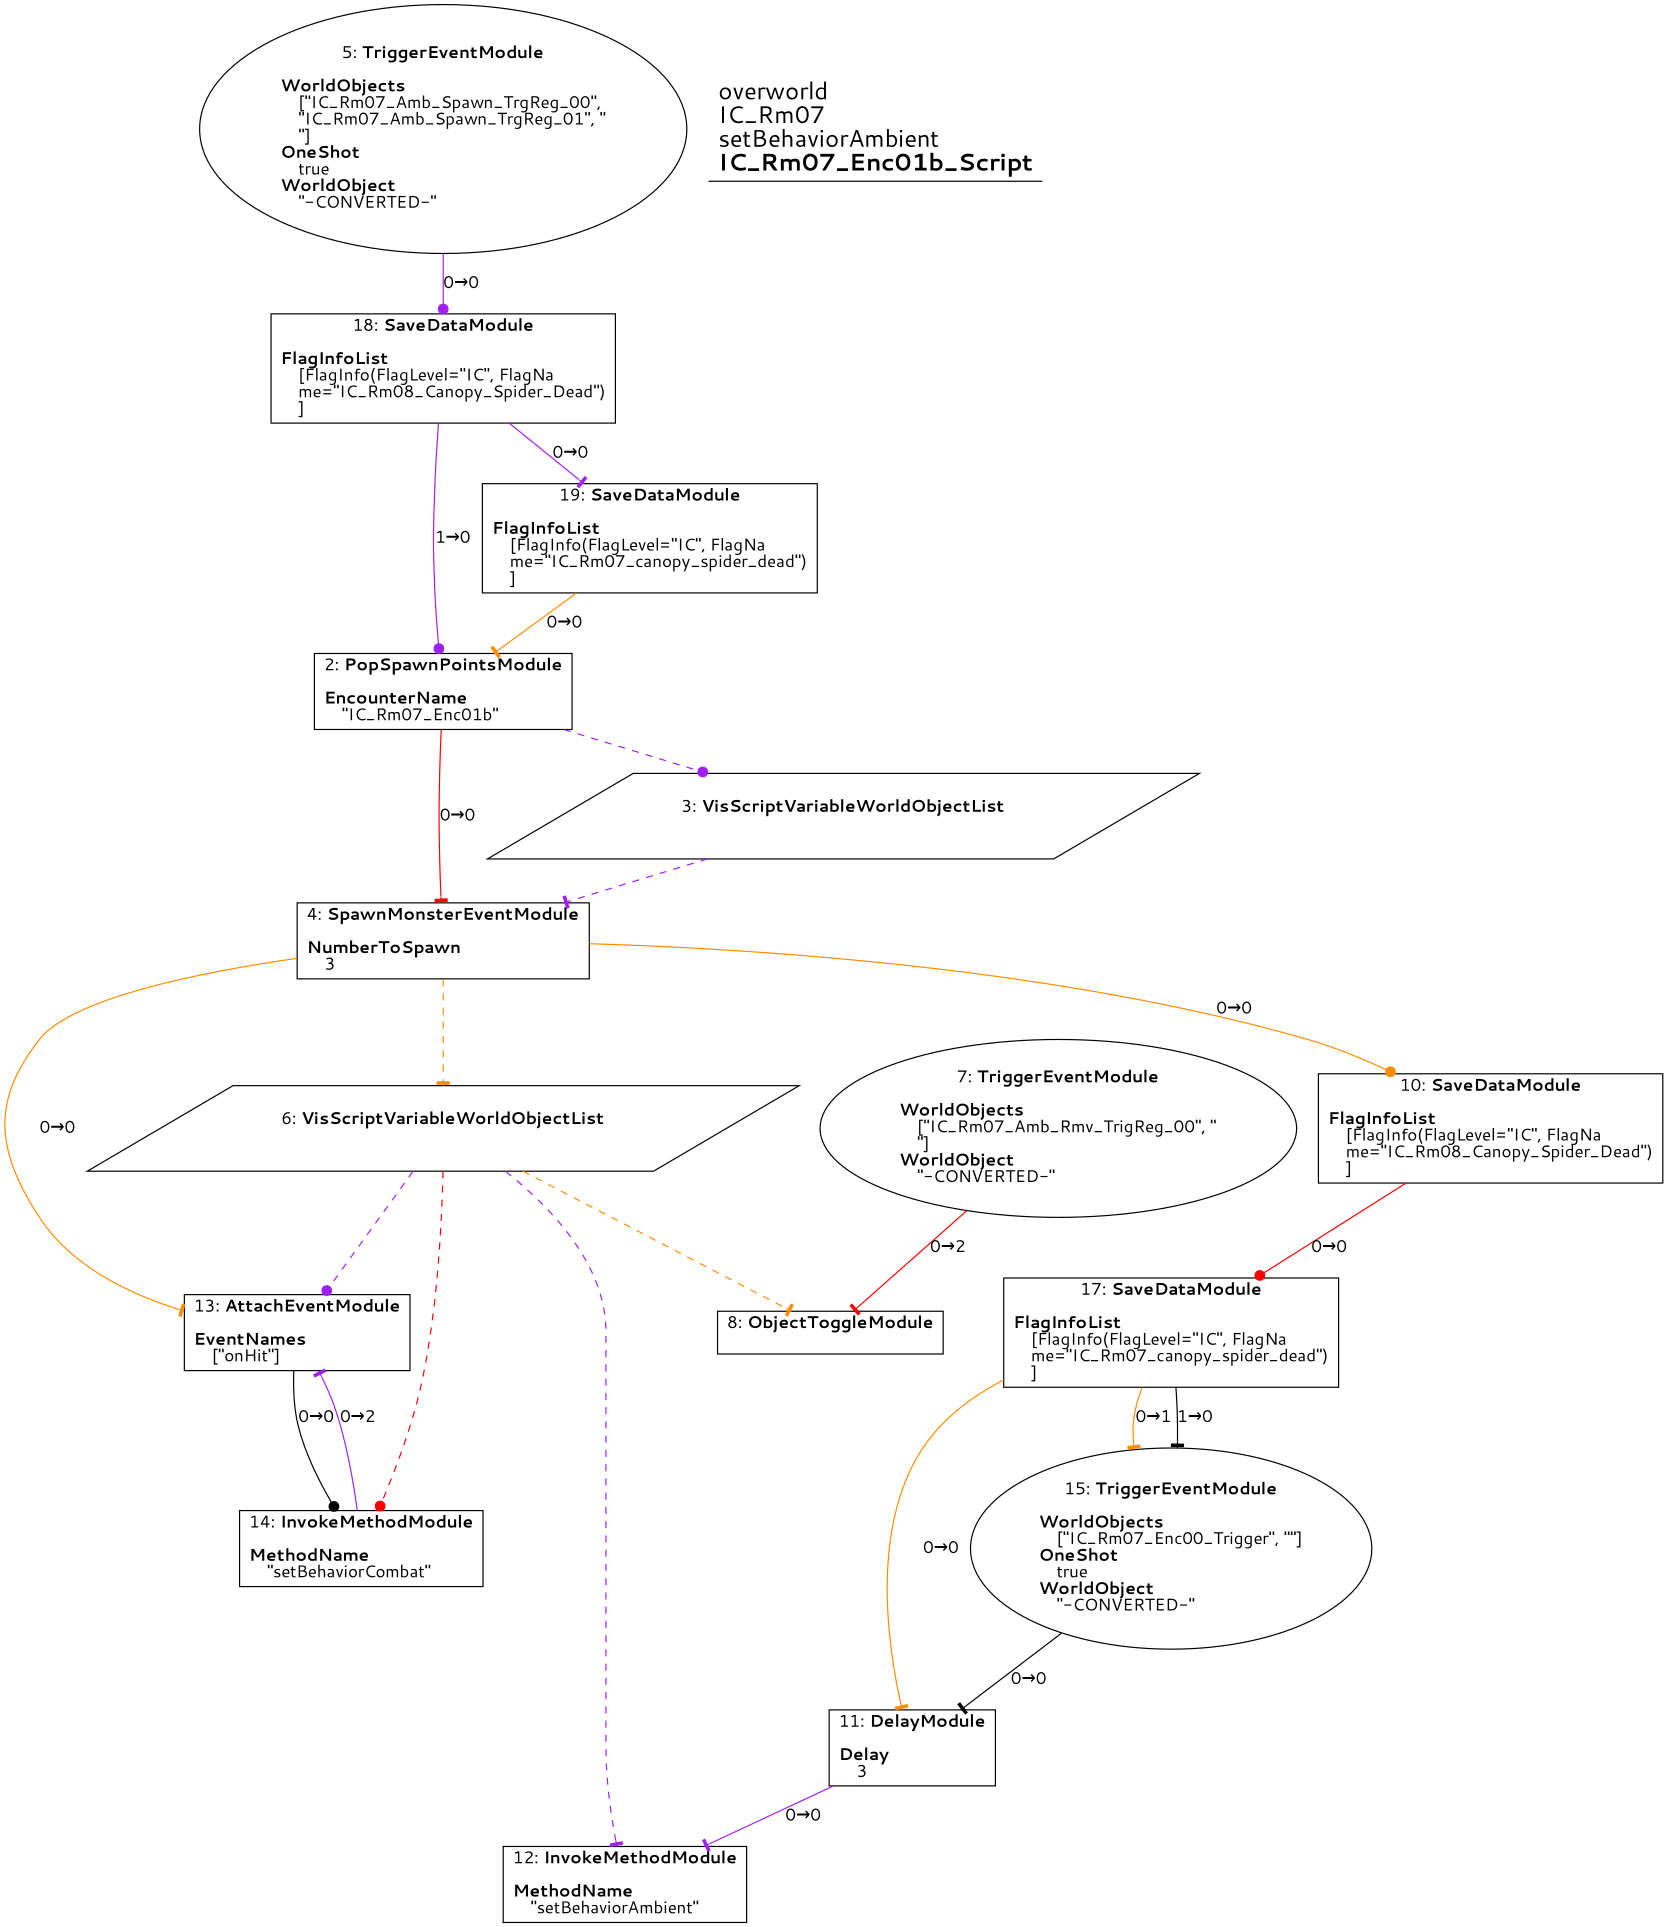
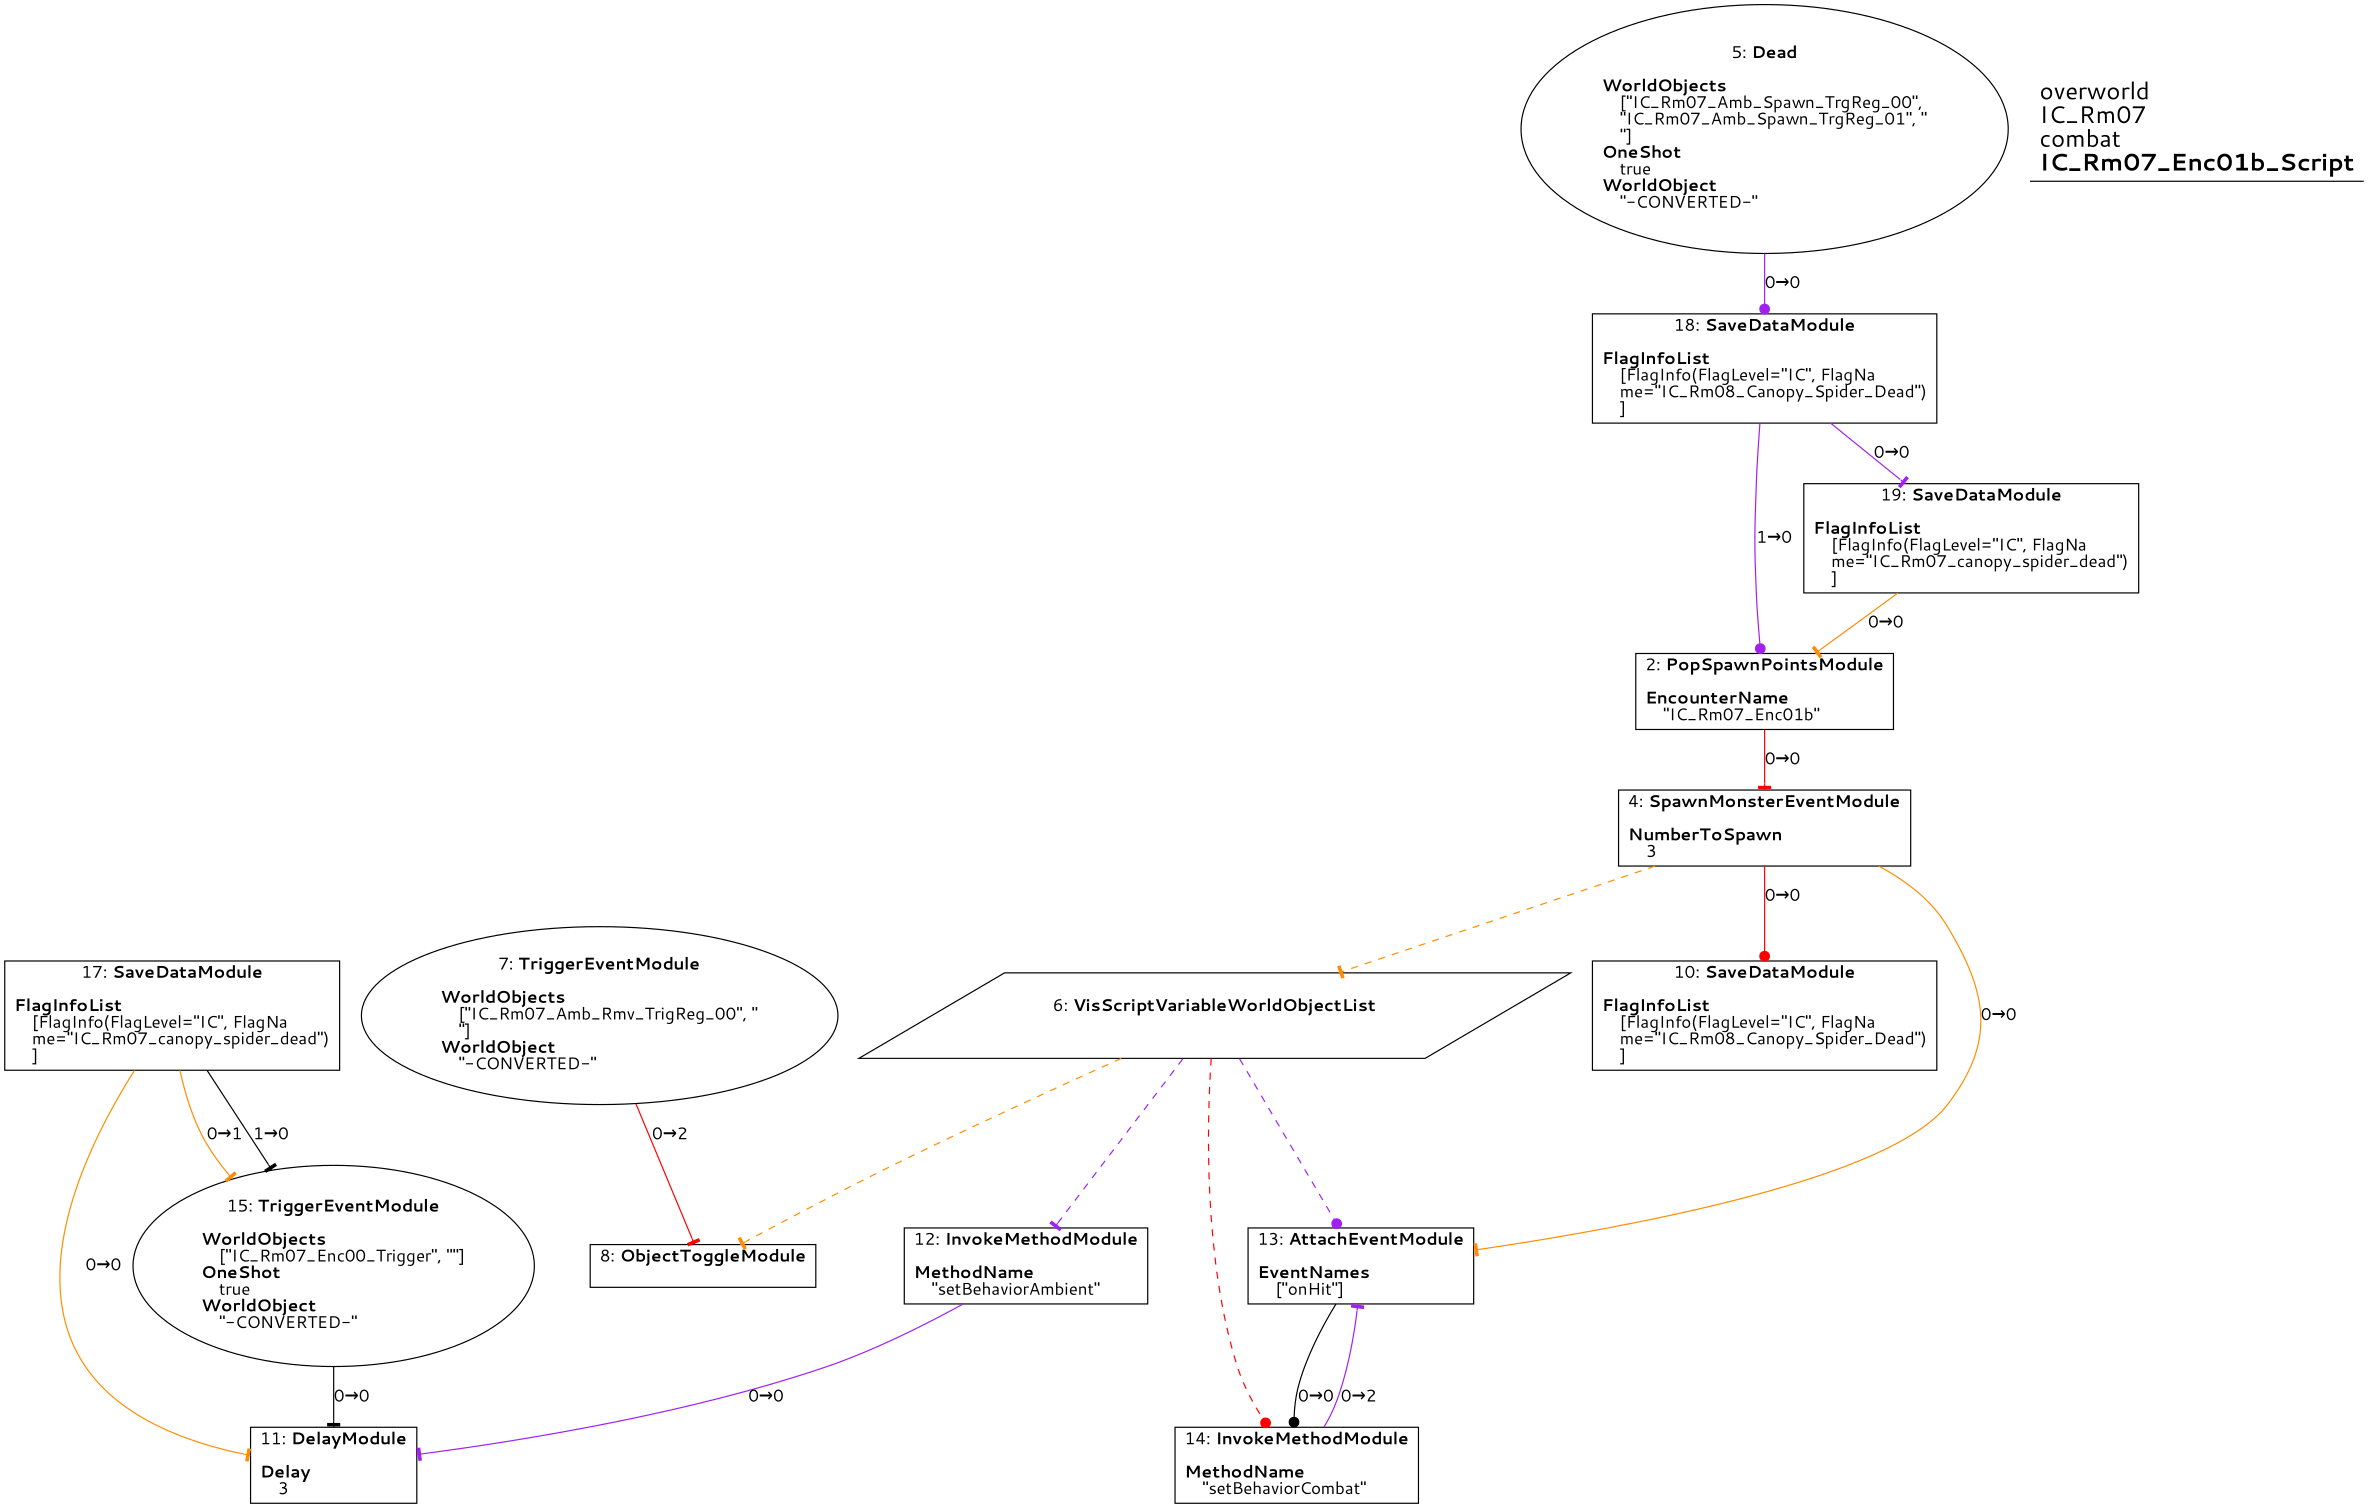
(453, 53) -> (1775, 53)
(829, 140) -> (2080, 140)
(843, 816) -> none
(993, 976) -> (1765, 909)
(1335, 1228) -> none
(772, 1815) -> (700, 1403)
